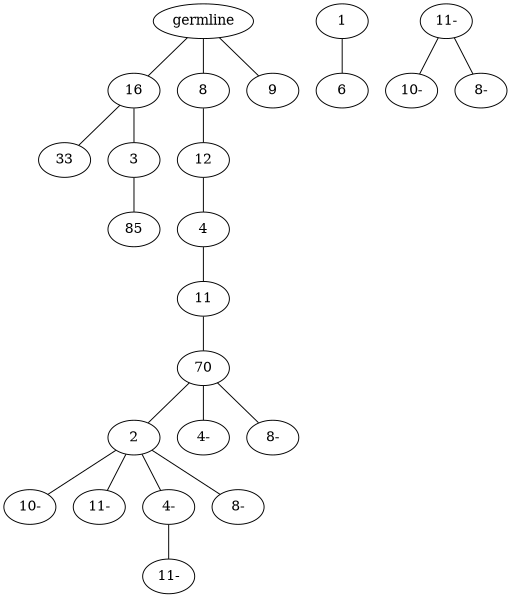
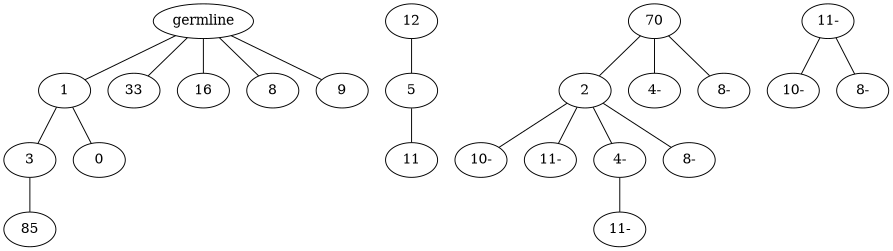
none -> (130, 58)
(342, 91) -> (99, 160)
(99, 125) -> (168, 57)
(134, 125) -> (47, 125)
(203, 125) -> none
(203, 229) -> (412, 91)
(203, 334) -> none
